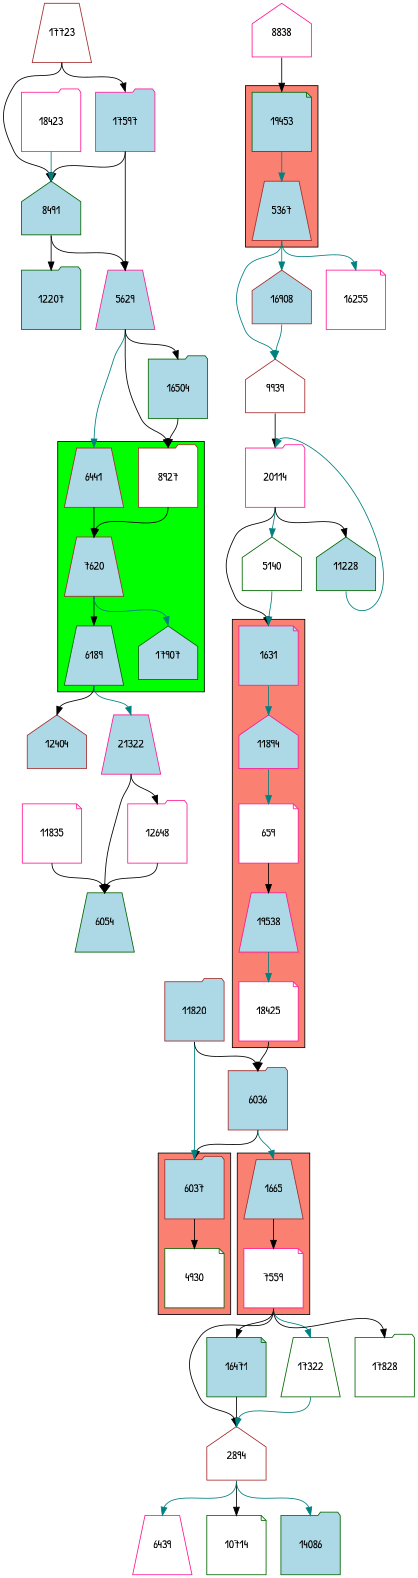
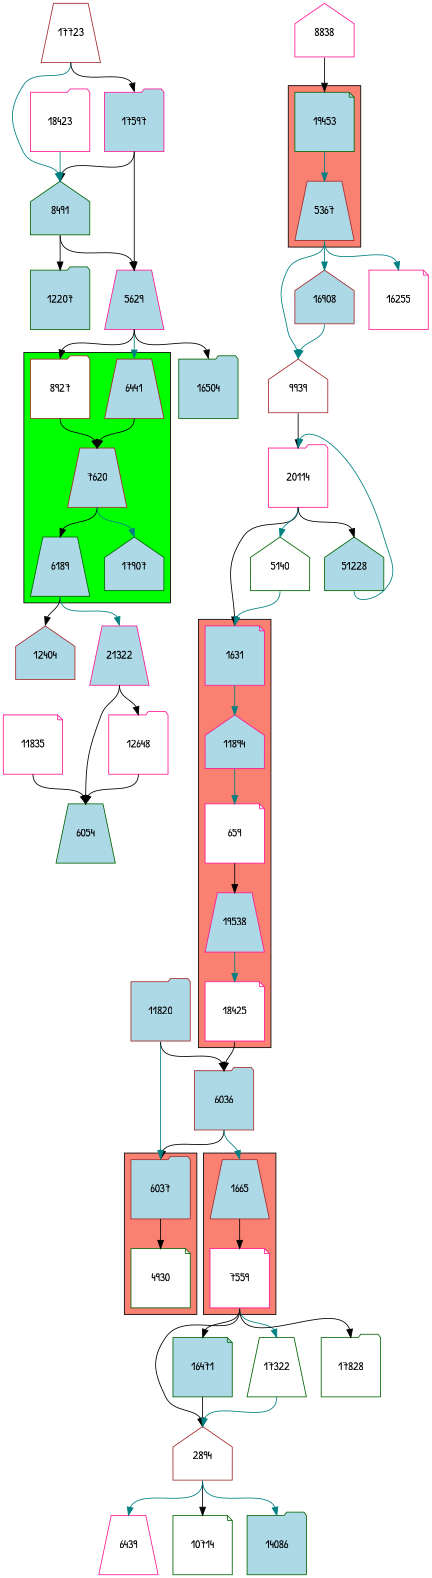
(4, 111) -> (13, 111)
(175, 429) -> none
(346, 567) -> (354, 567)
